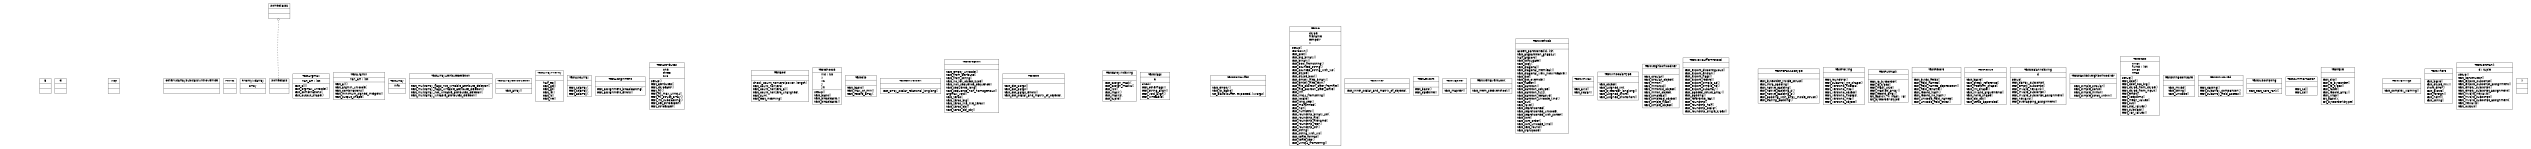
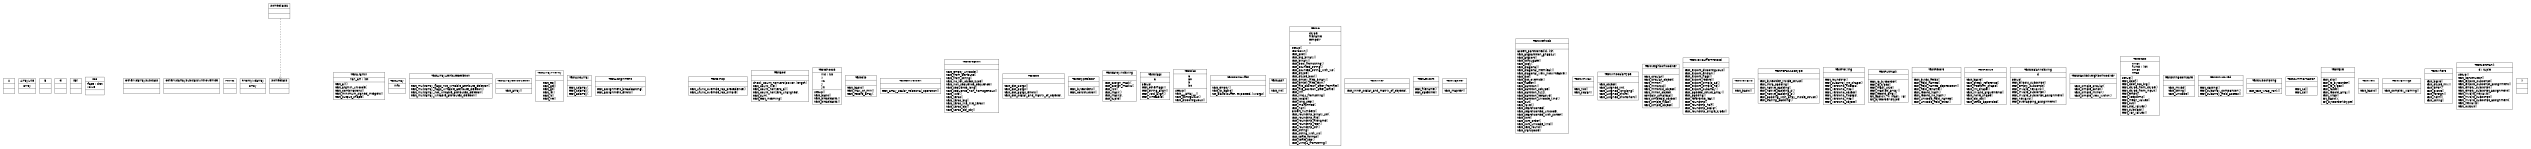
(278, 49) -> (281, 48)
(1527, 58) -> (1527, 58)
(550, 83) -> (550, 83)
(2029, 83) -> (2029, 83)
(1147, 85) -> (1147, 85)
none -> (9, 86)
none -> (27, 86)
none -> (76, 86)
none -> (95, 86)
(114, 86) -> none
none -> (142, 86)
(311, 86) -> none
(667, 86) -> none
none -> (718, 86)
(768, 86) -> (765, 86)
none -> (1084, 86)
none -> (1190, 86)
none -> (1278, 86)
(1491, 86) -> none
none -> (1744, 86)
none -> (2369, 86)
(2436, 88) -> (2435, 88)
(1423, 89) -> (1426, 89)
(1582, 89) -> (1581, 89)
(911, 91) -> (911, 91)
(1618, 91) -> (1617, 91)
(2264, 91) -> (2264, 91)
(957, 94) -> (954, 94)
(1656, 96) -> (1659, 96)
(2093, 96) -> (2093, 96)
(1303, 111) -> (1305, 111)
